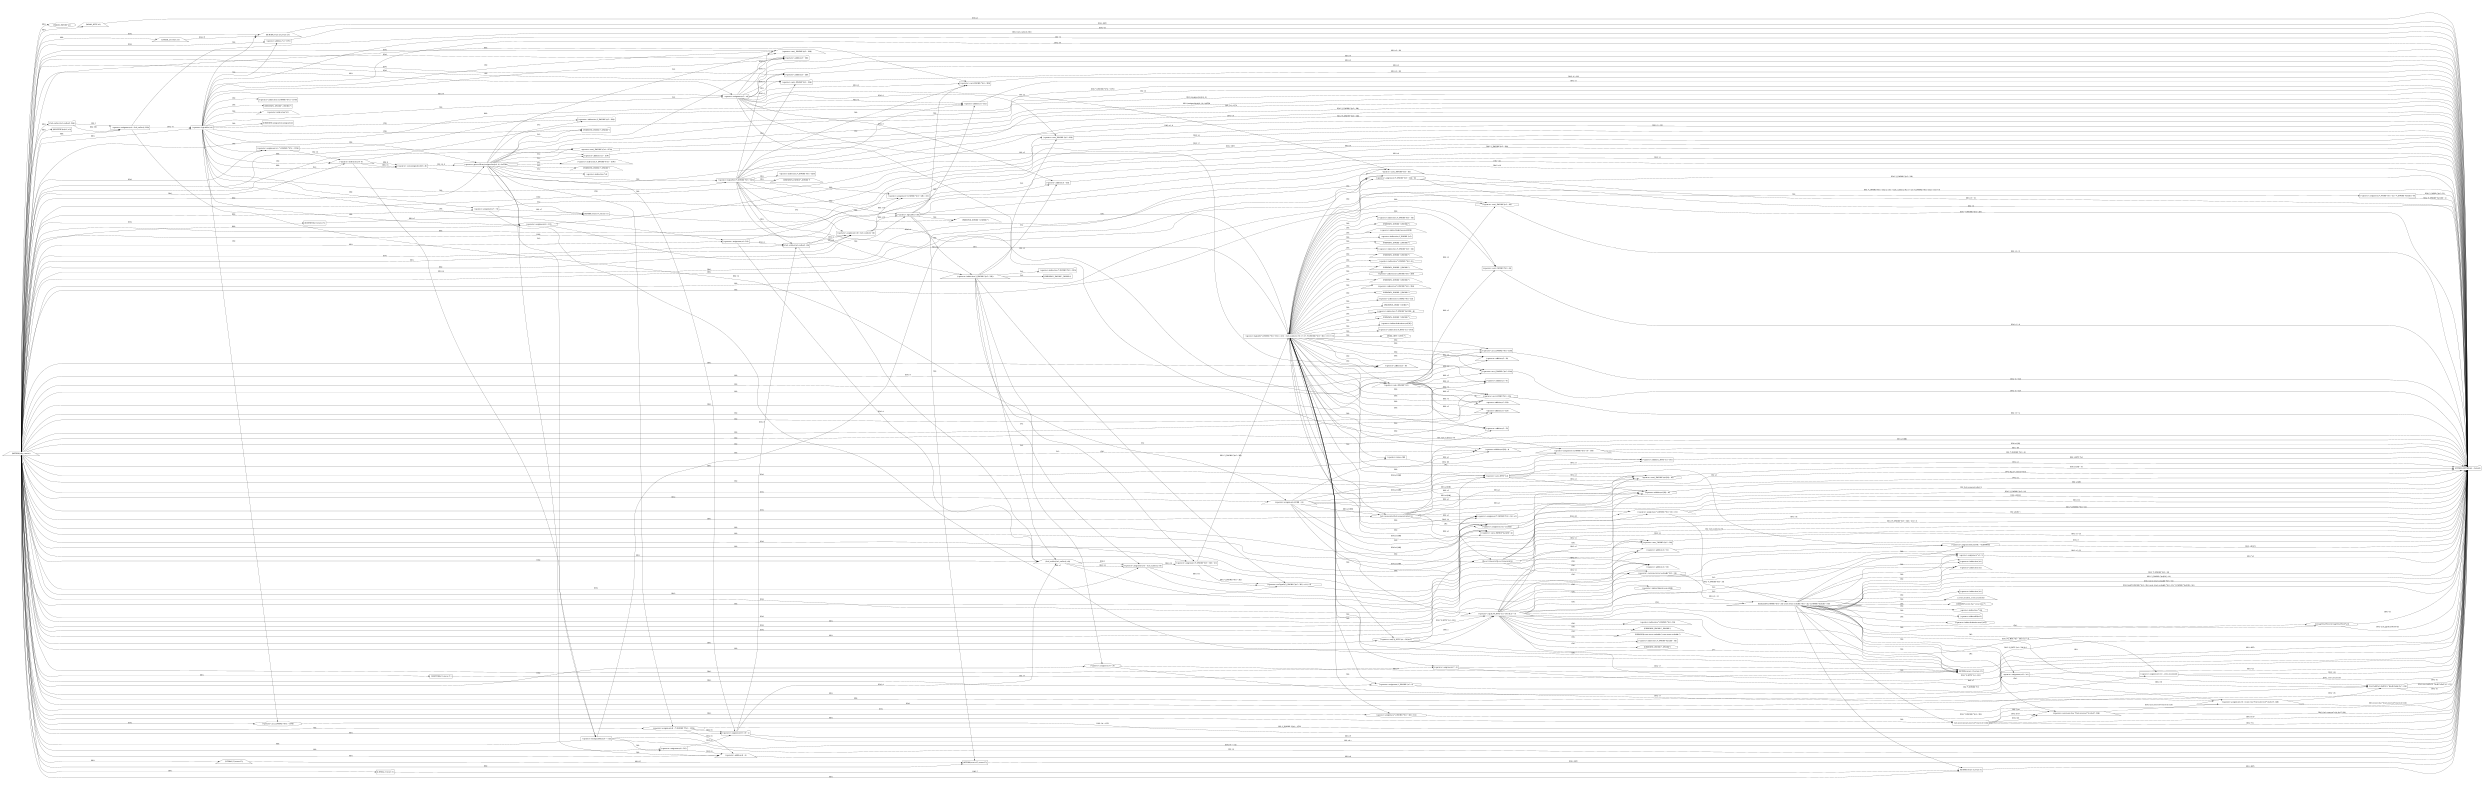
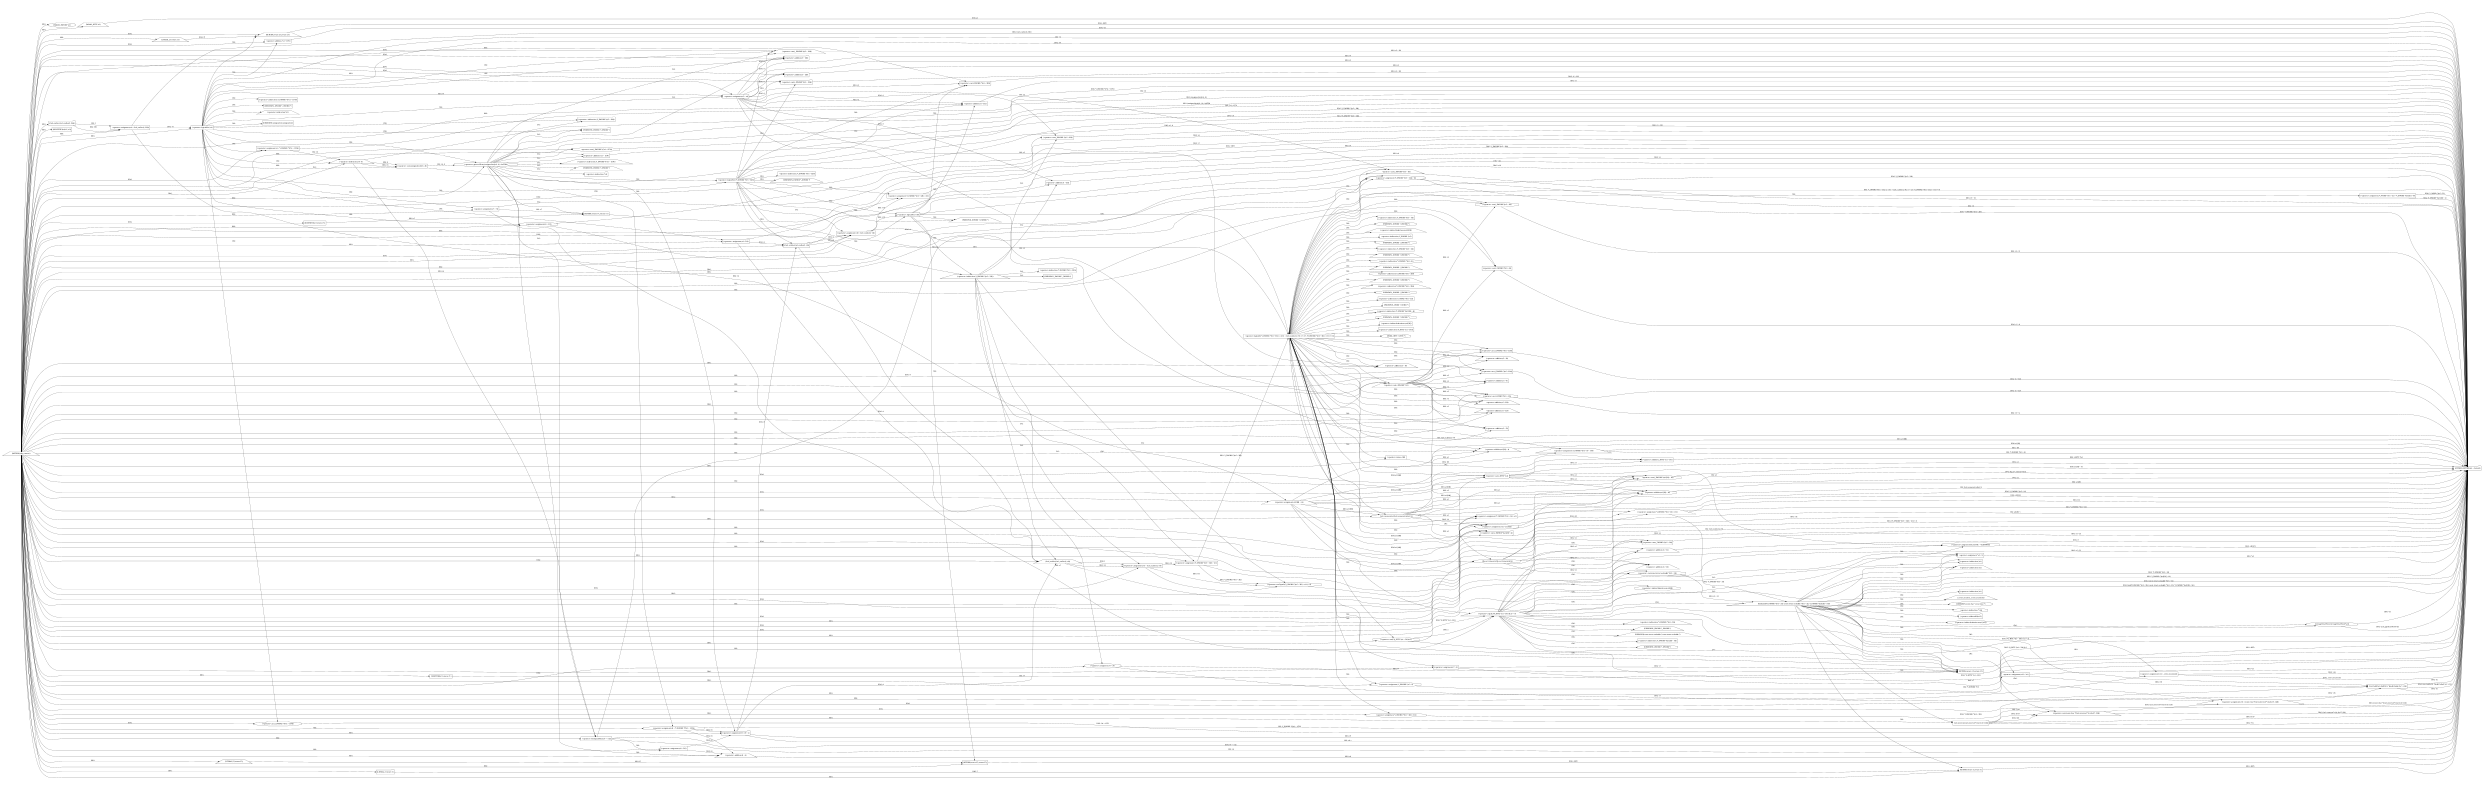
(168, 745) -> (169, 739)
